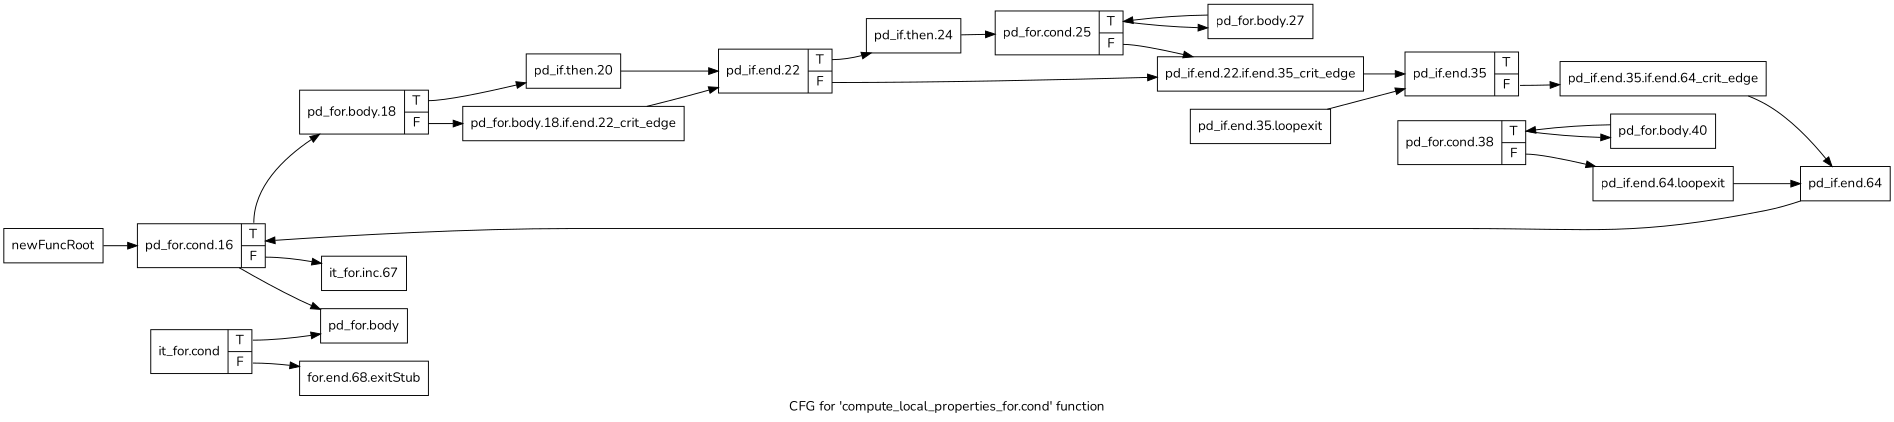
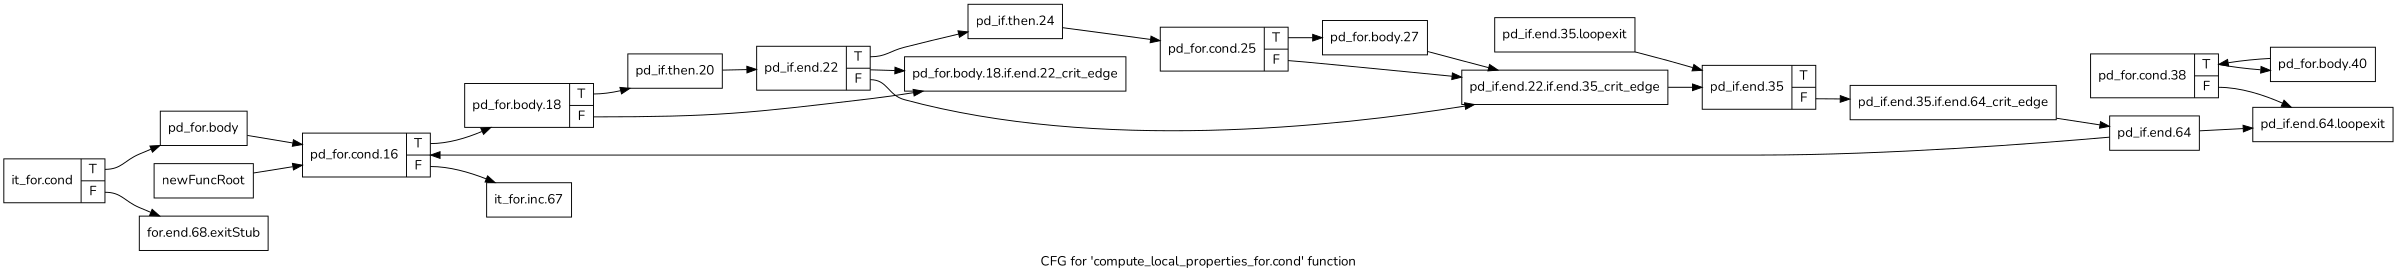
(1170, 17) -> (1458, 60)
(678, 98) -> (883, 70)
(1762, 184) -> (2221, 130)
(275, 288) -> (270, 139)
